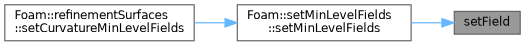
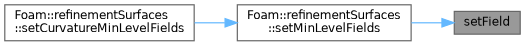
(324, 23) -> (324, 23)
